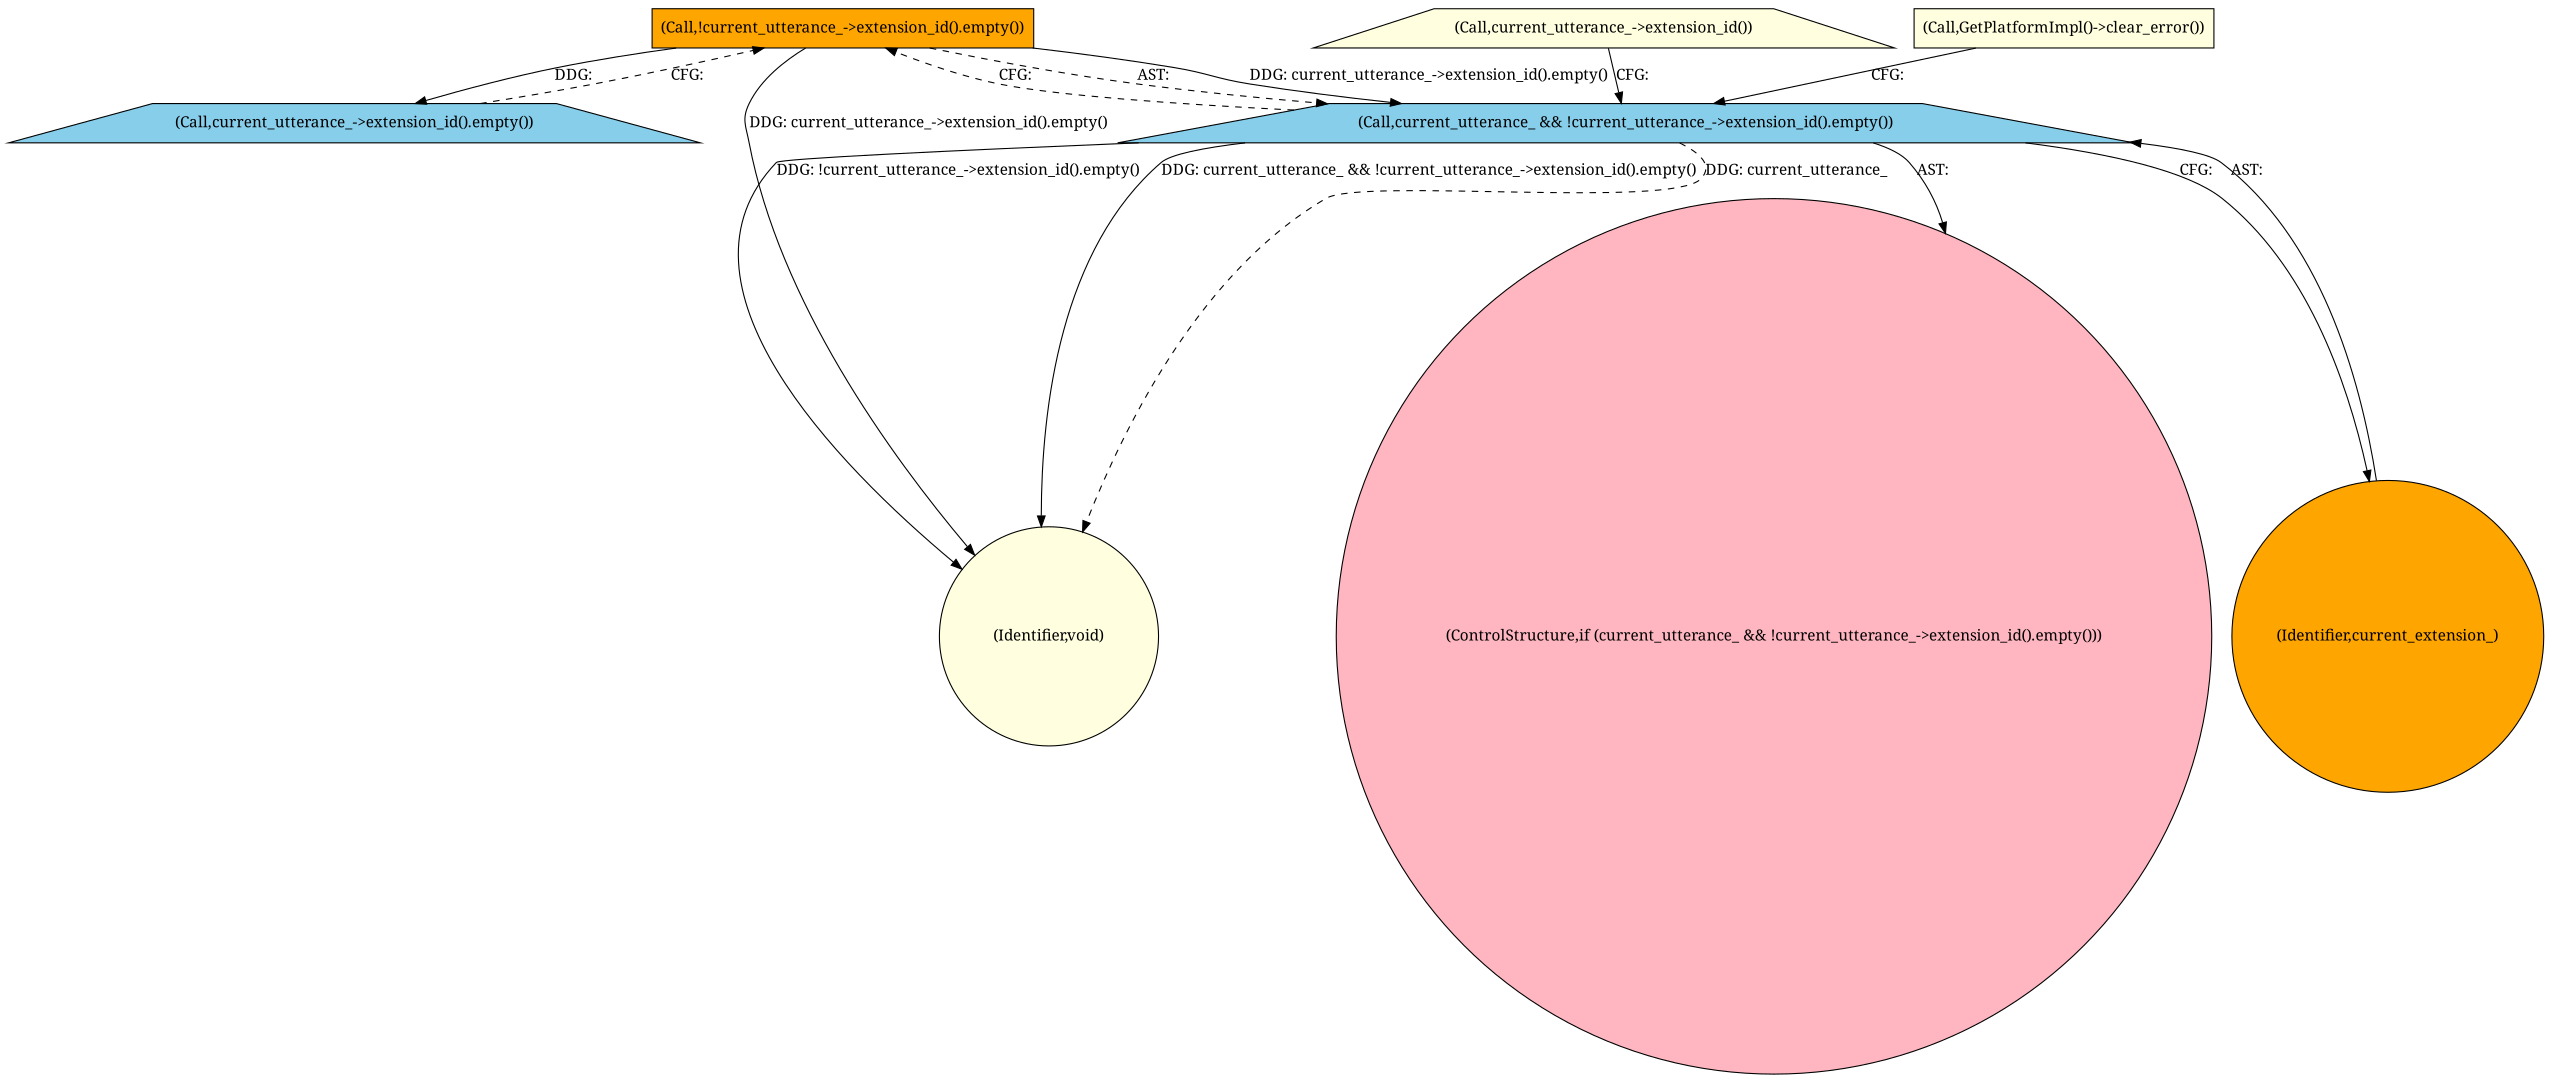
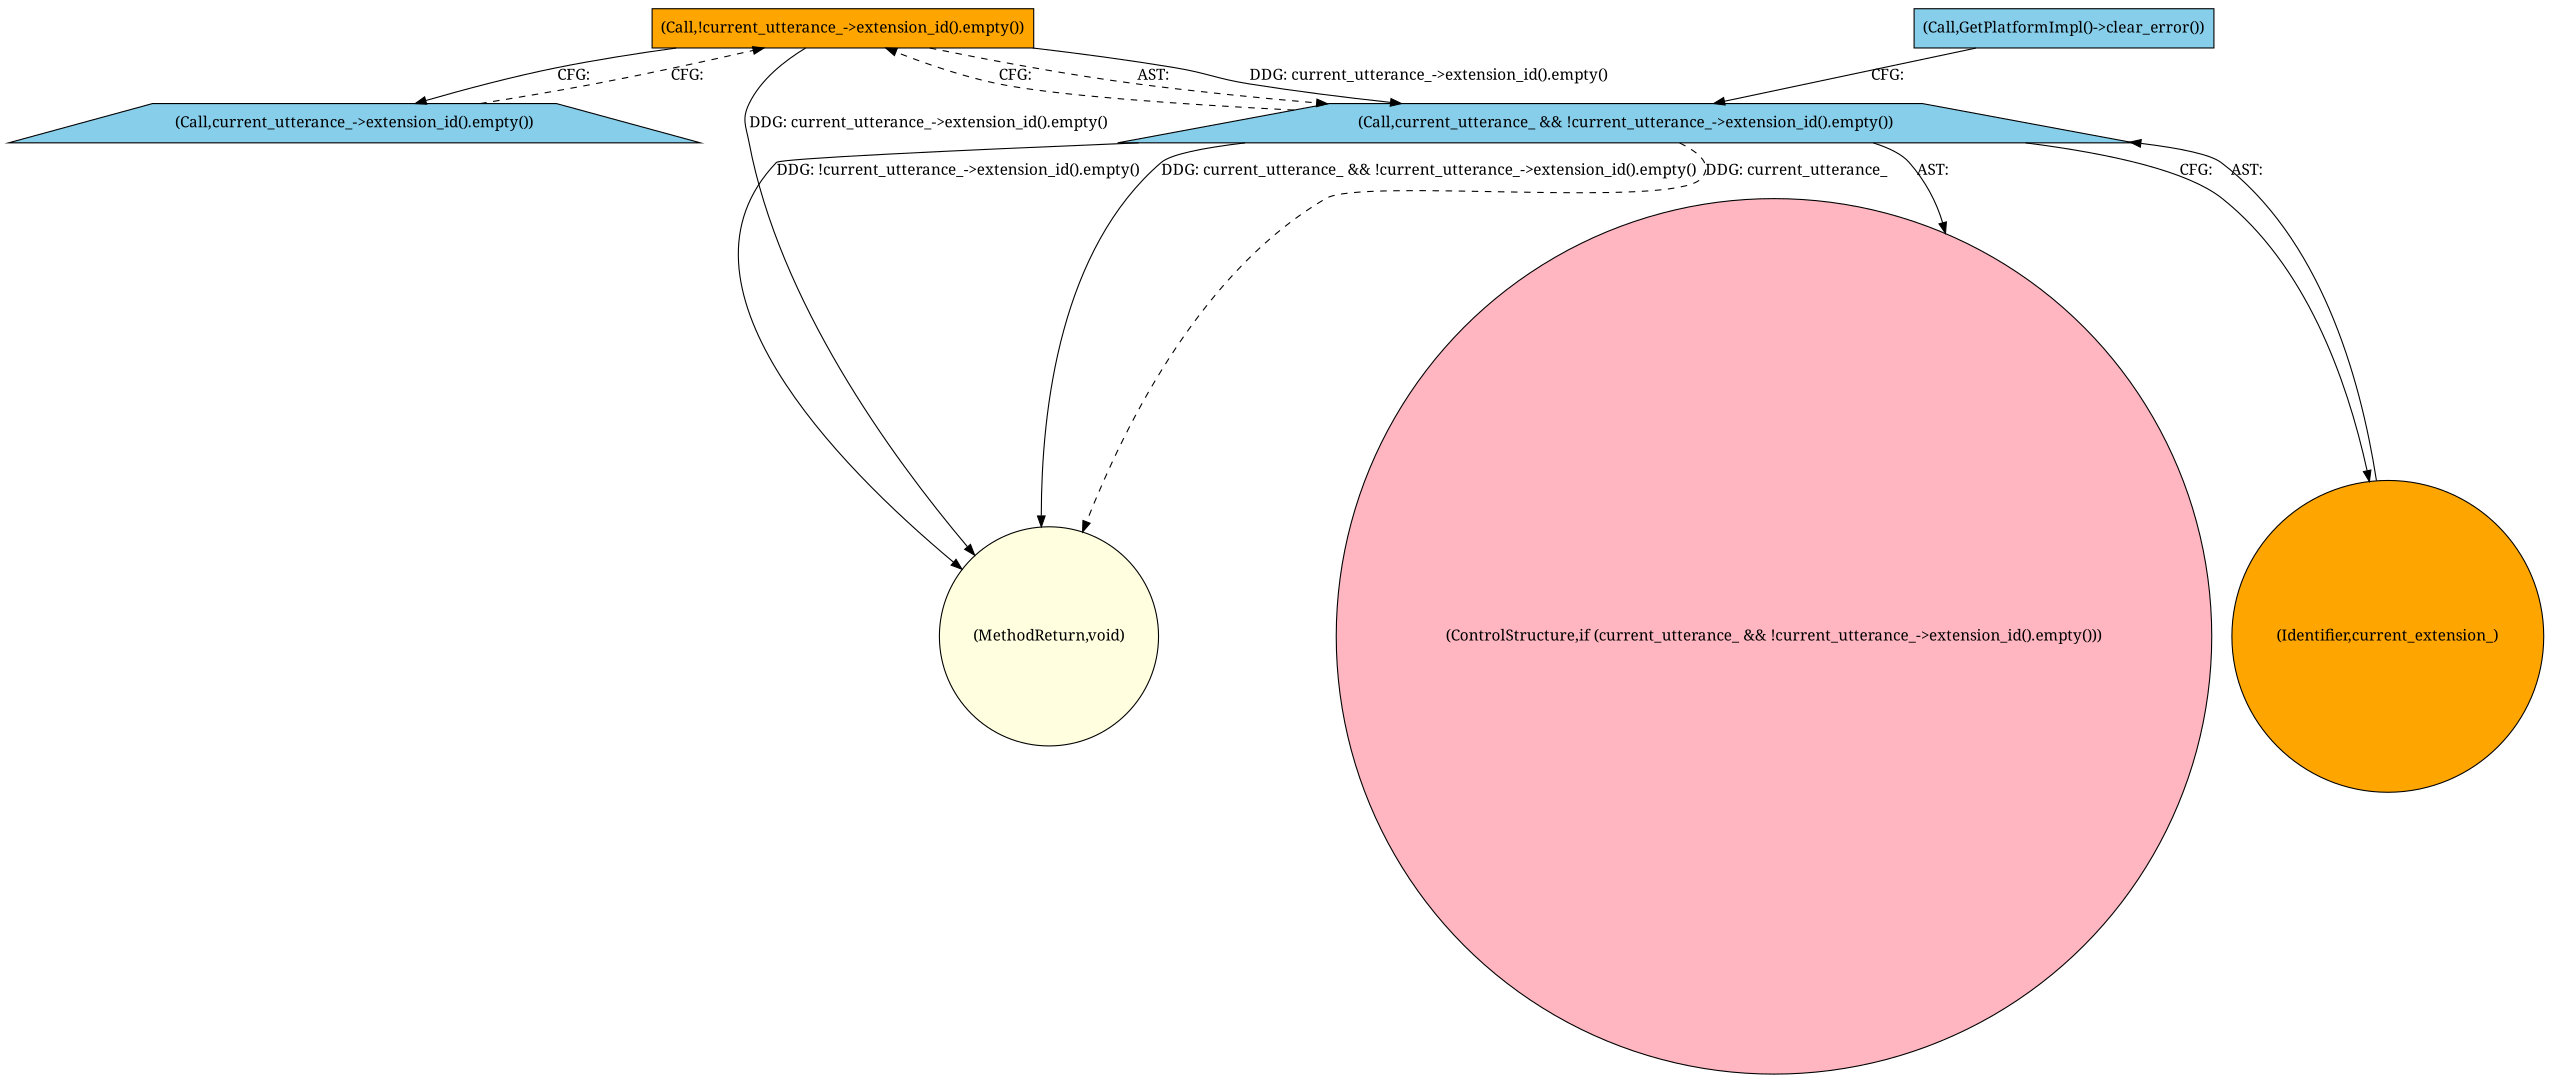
(1604, 28) -> none
(2064, 28) -> (2064, 28)
(576, 76) -> (576, 76)
(1049, 636) -> (1049, 636)
